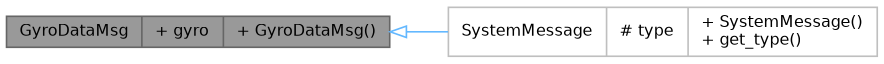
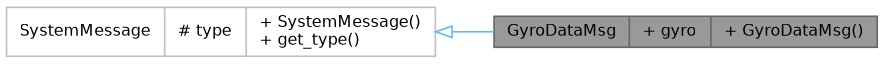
(427, 32) -> (473, 32)
